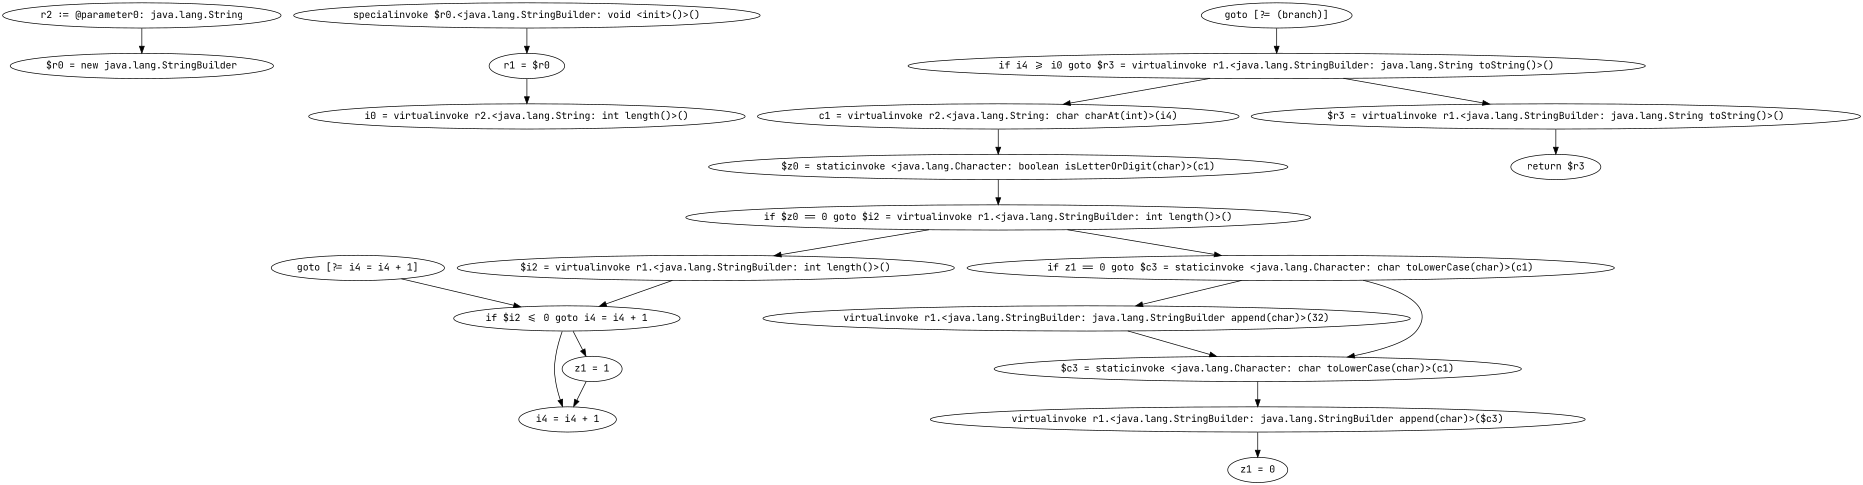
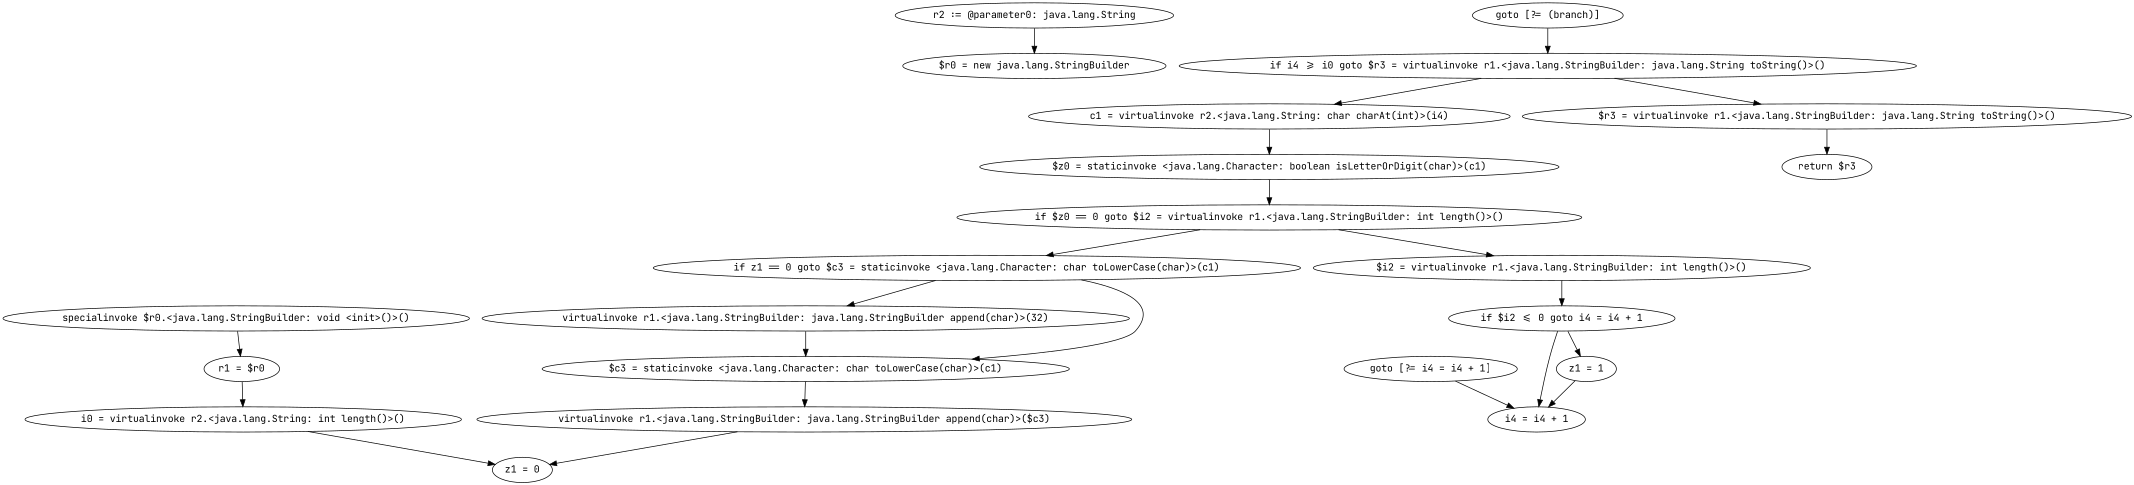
(458, 292) -> (1481, 393)
none -> (398, 447)
